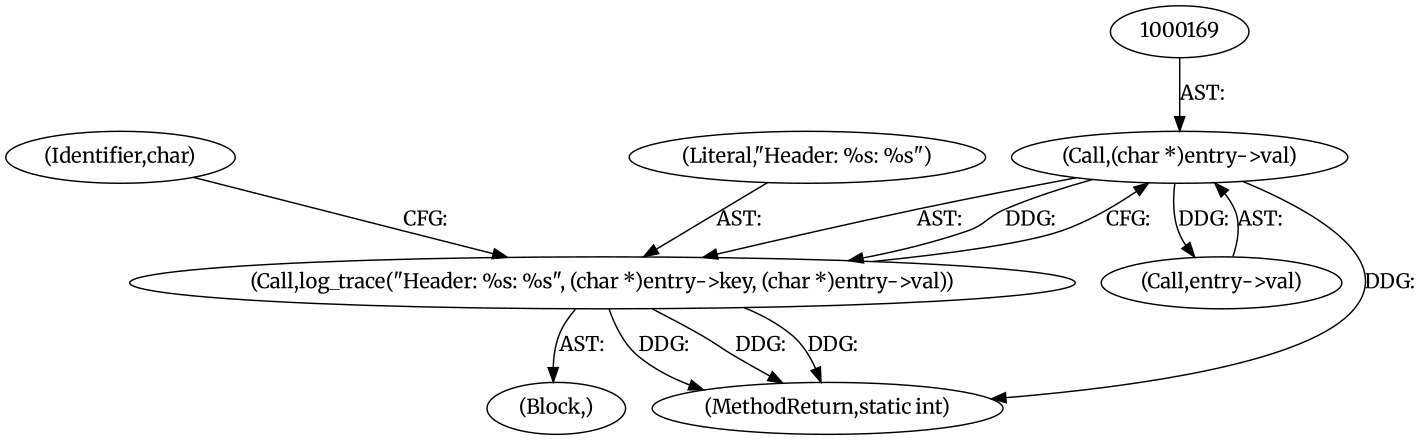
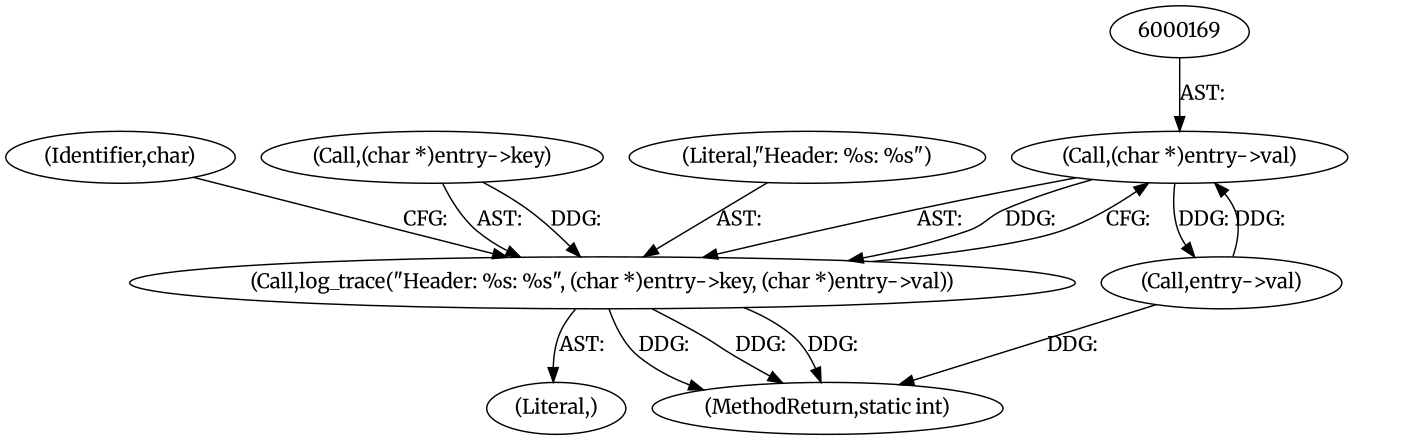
(1180, 32) -> (1180, 32)
none -> (432, 157)
(1263, 220) -> (1263, 220)
(1281, 350) -> (1035, 342)
(556, 408) -> (556, 408)
